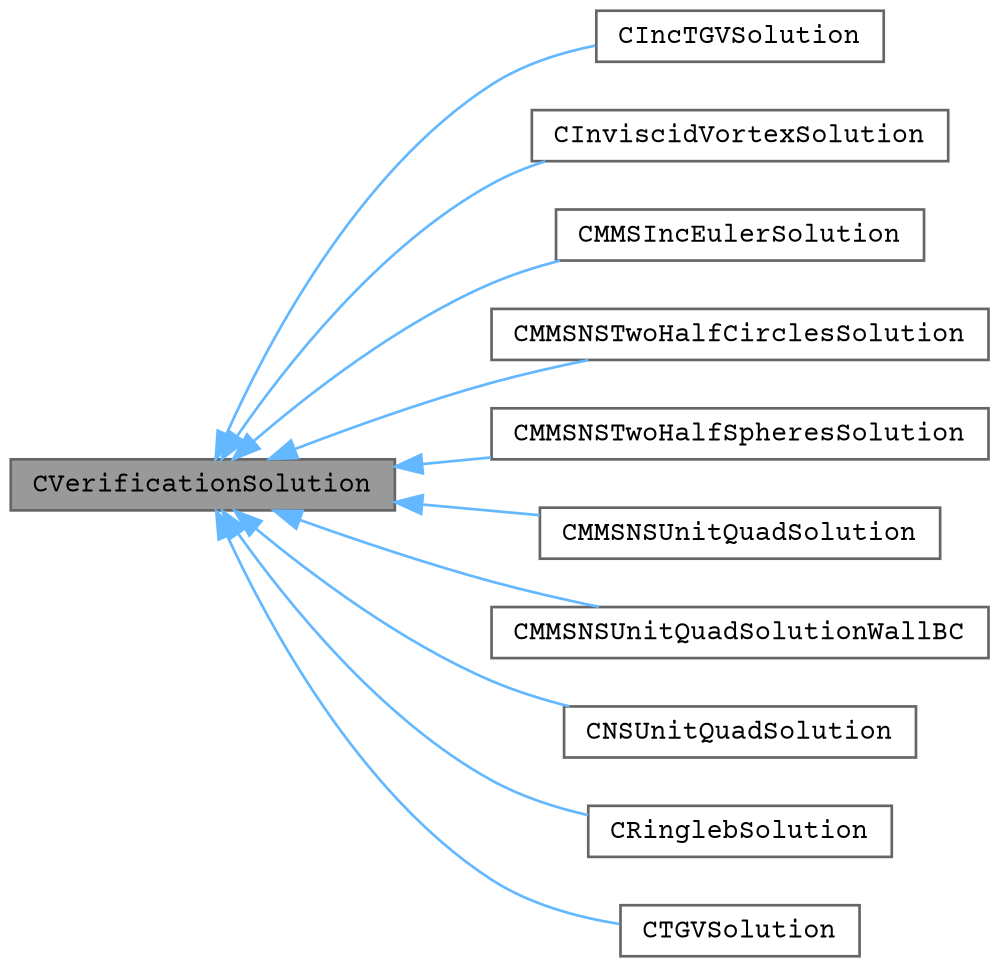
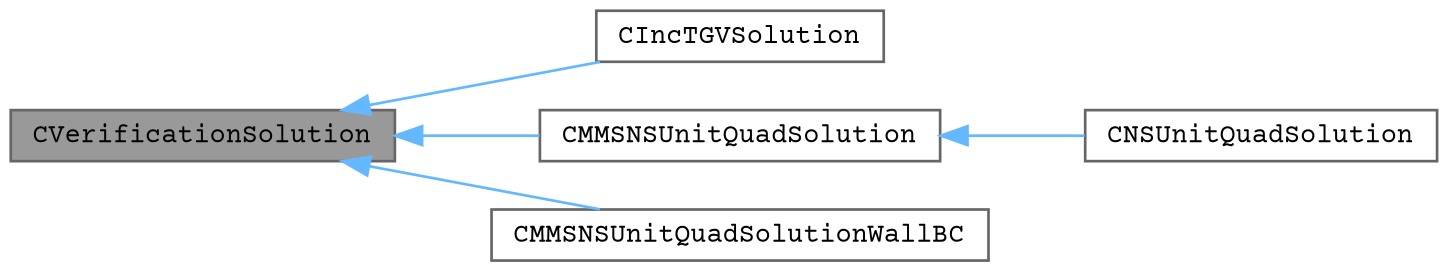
(740, 136) -> none
(740, 235) -> none
(740, 334) -> none
(740, 434) -> none
(403, 635) -> (1026, 136)
(740, 831) -> none
(740, 931) -> none
